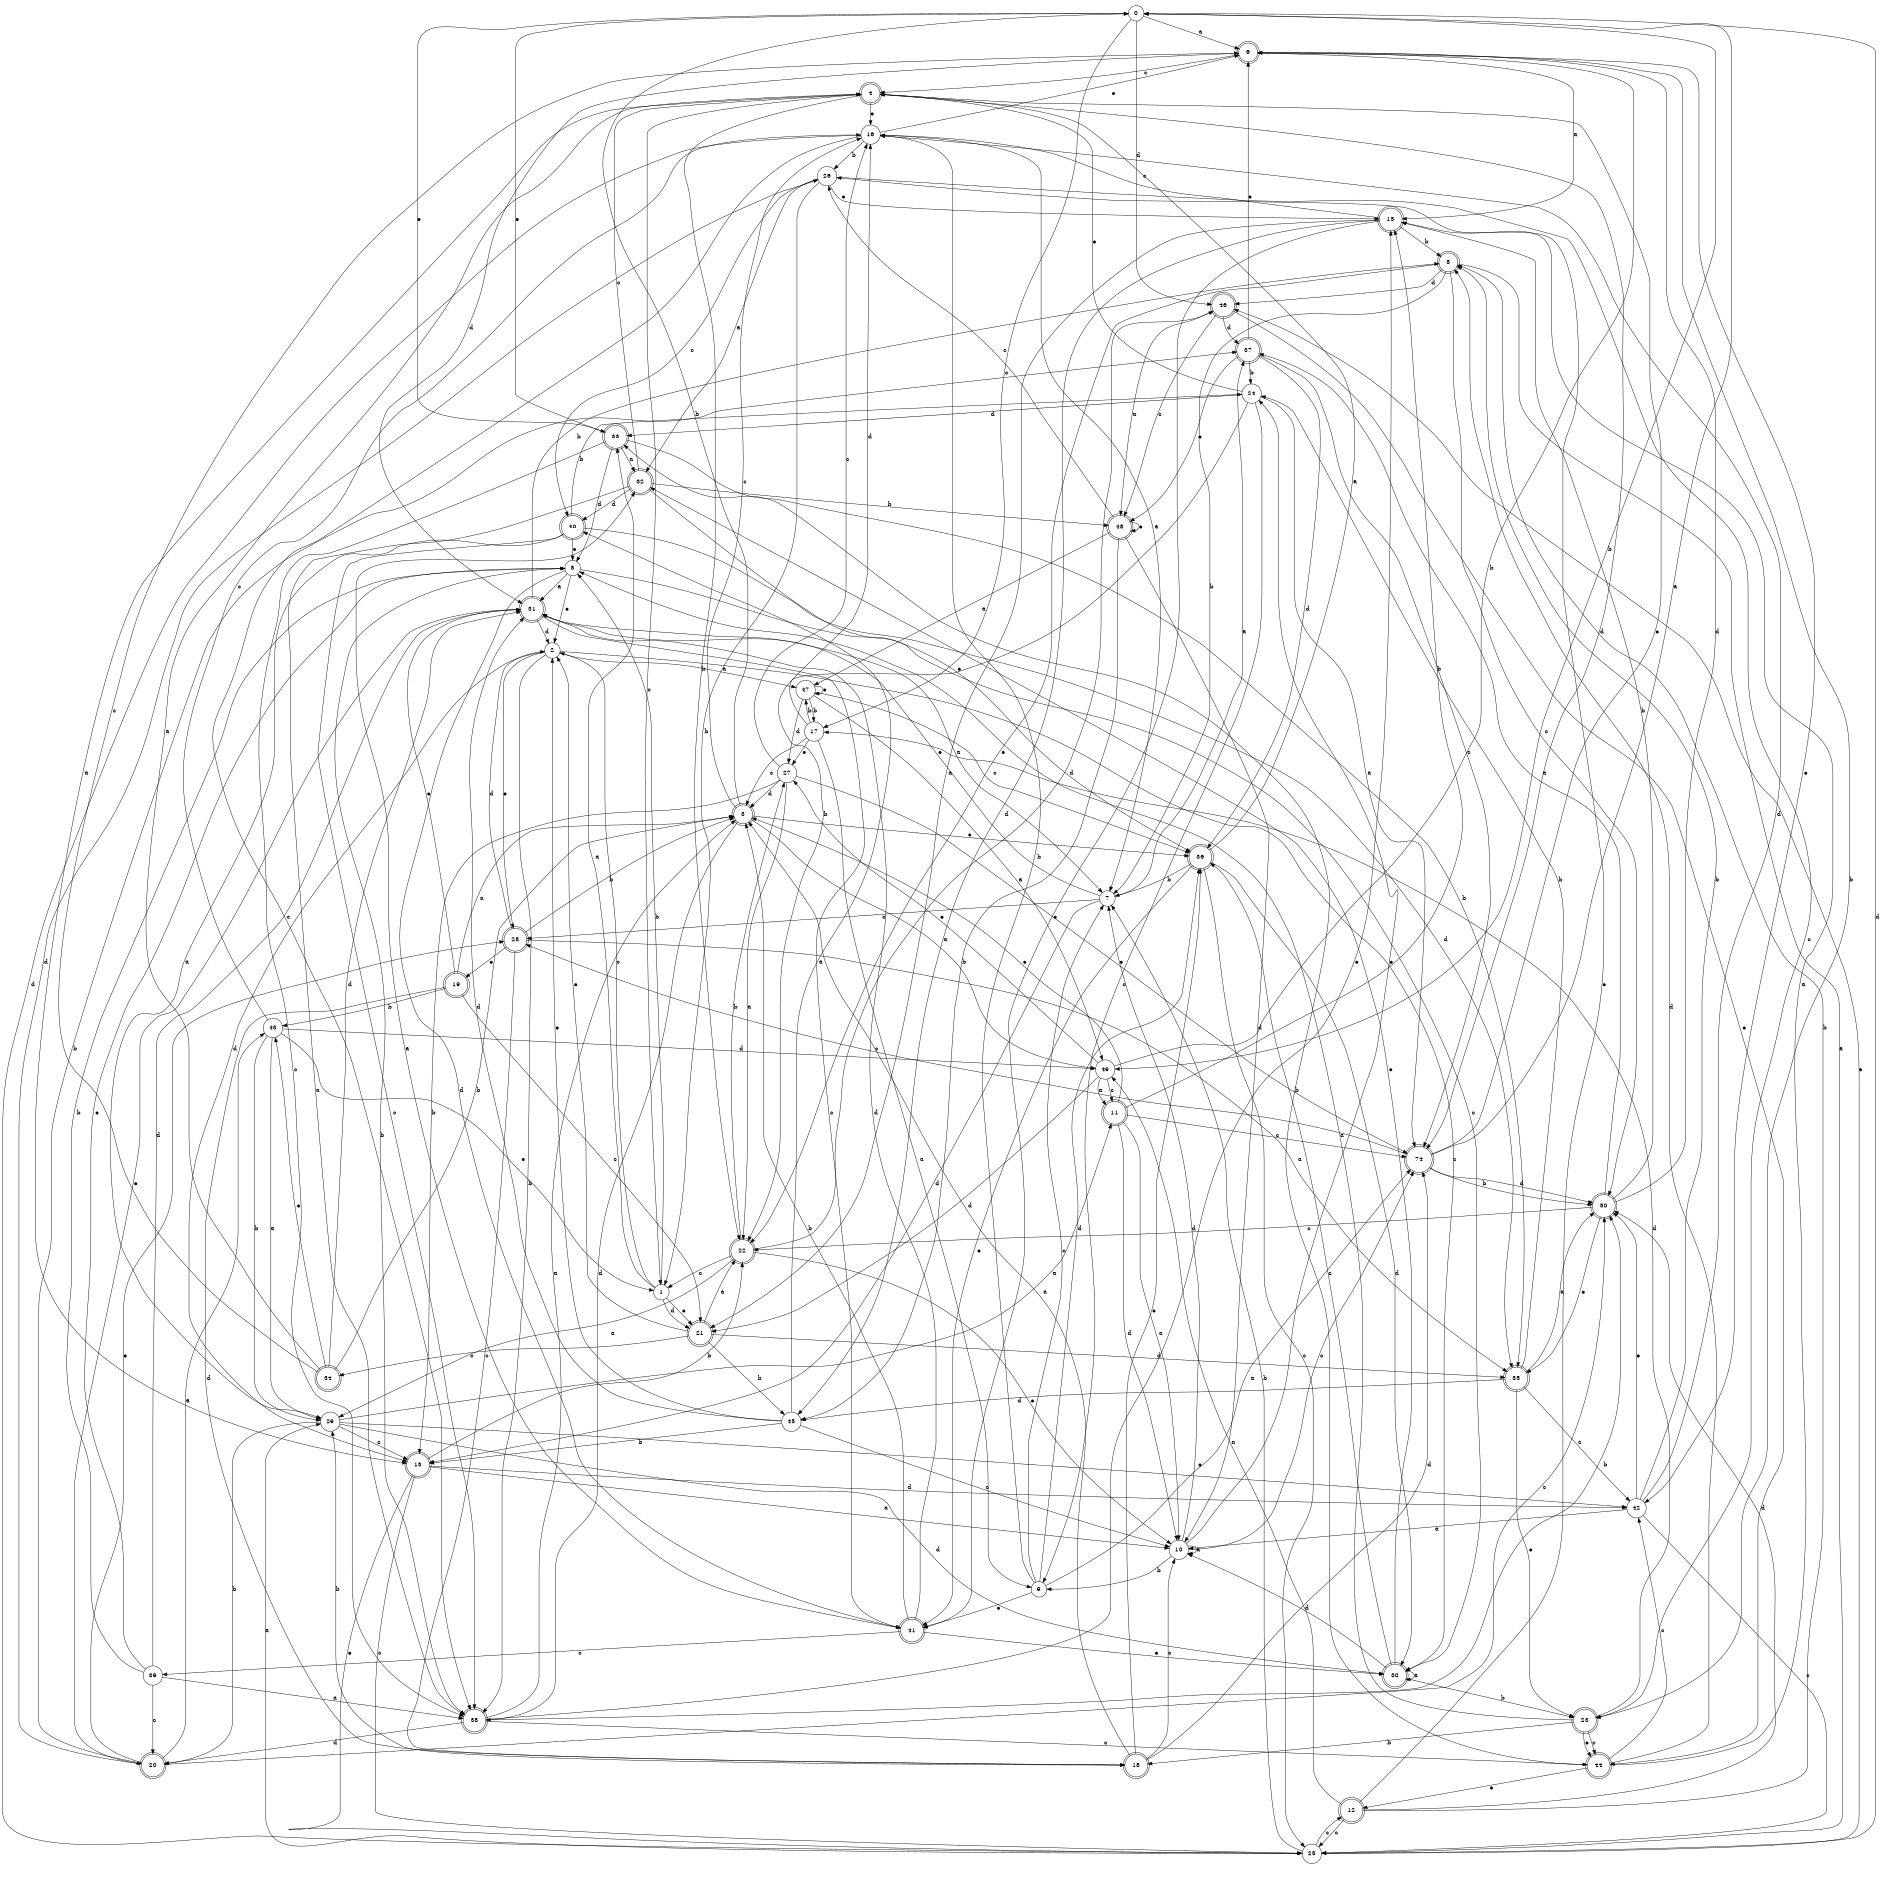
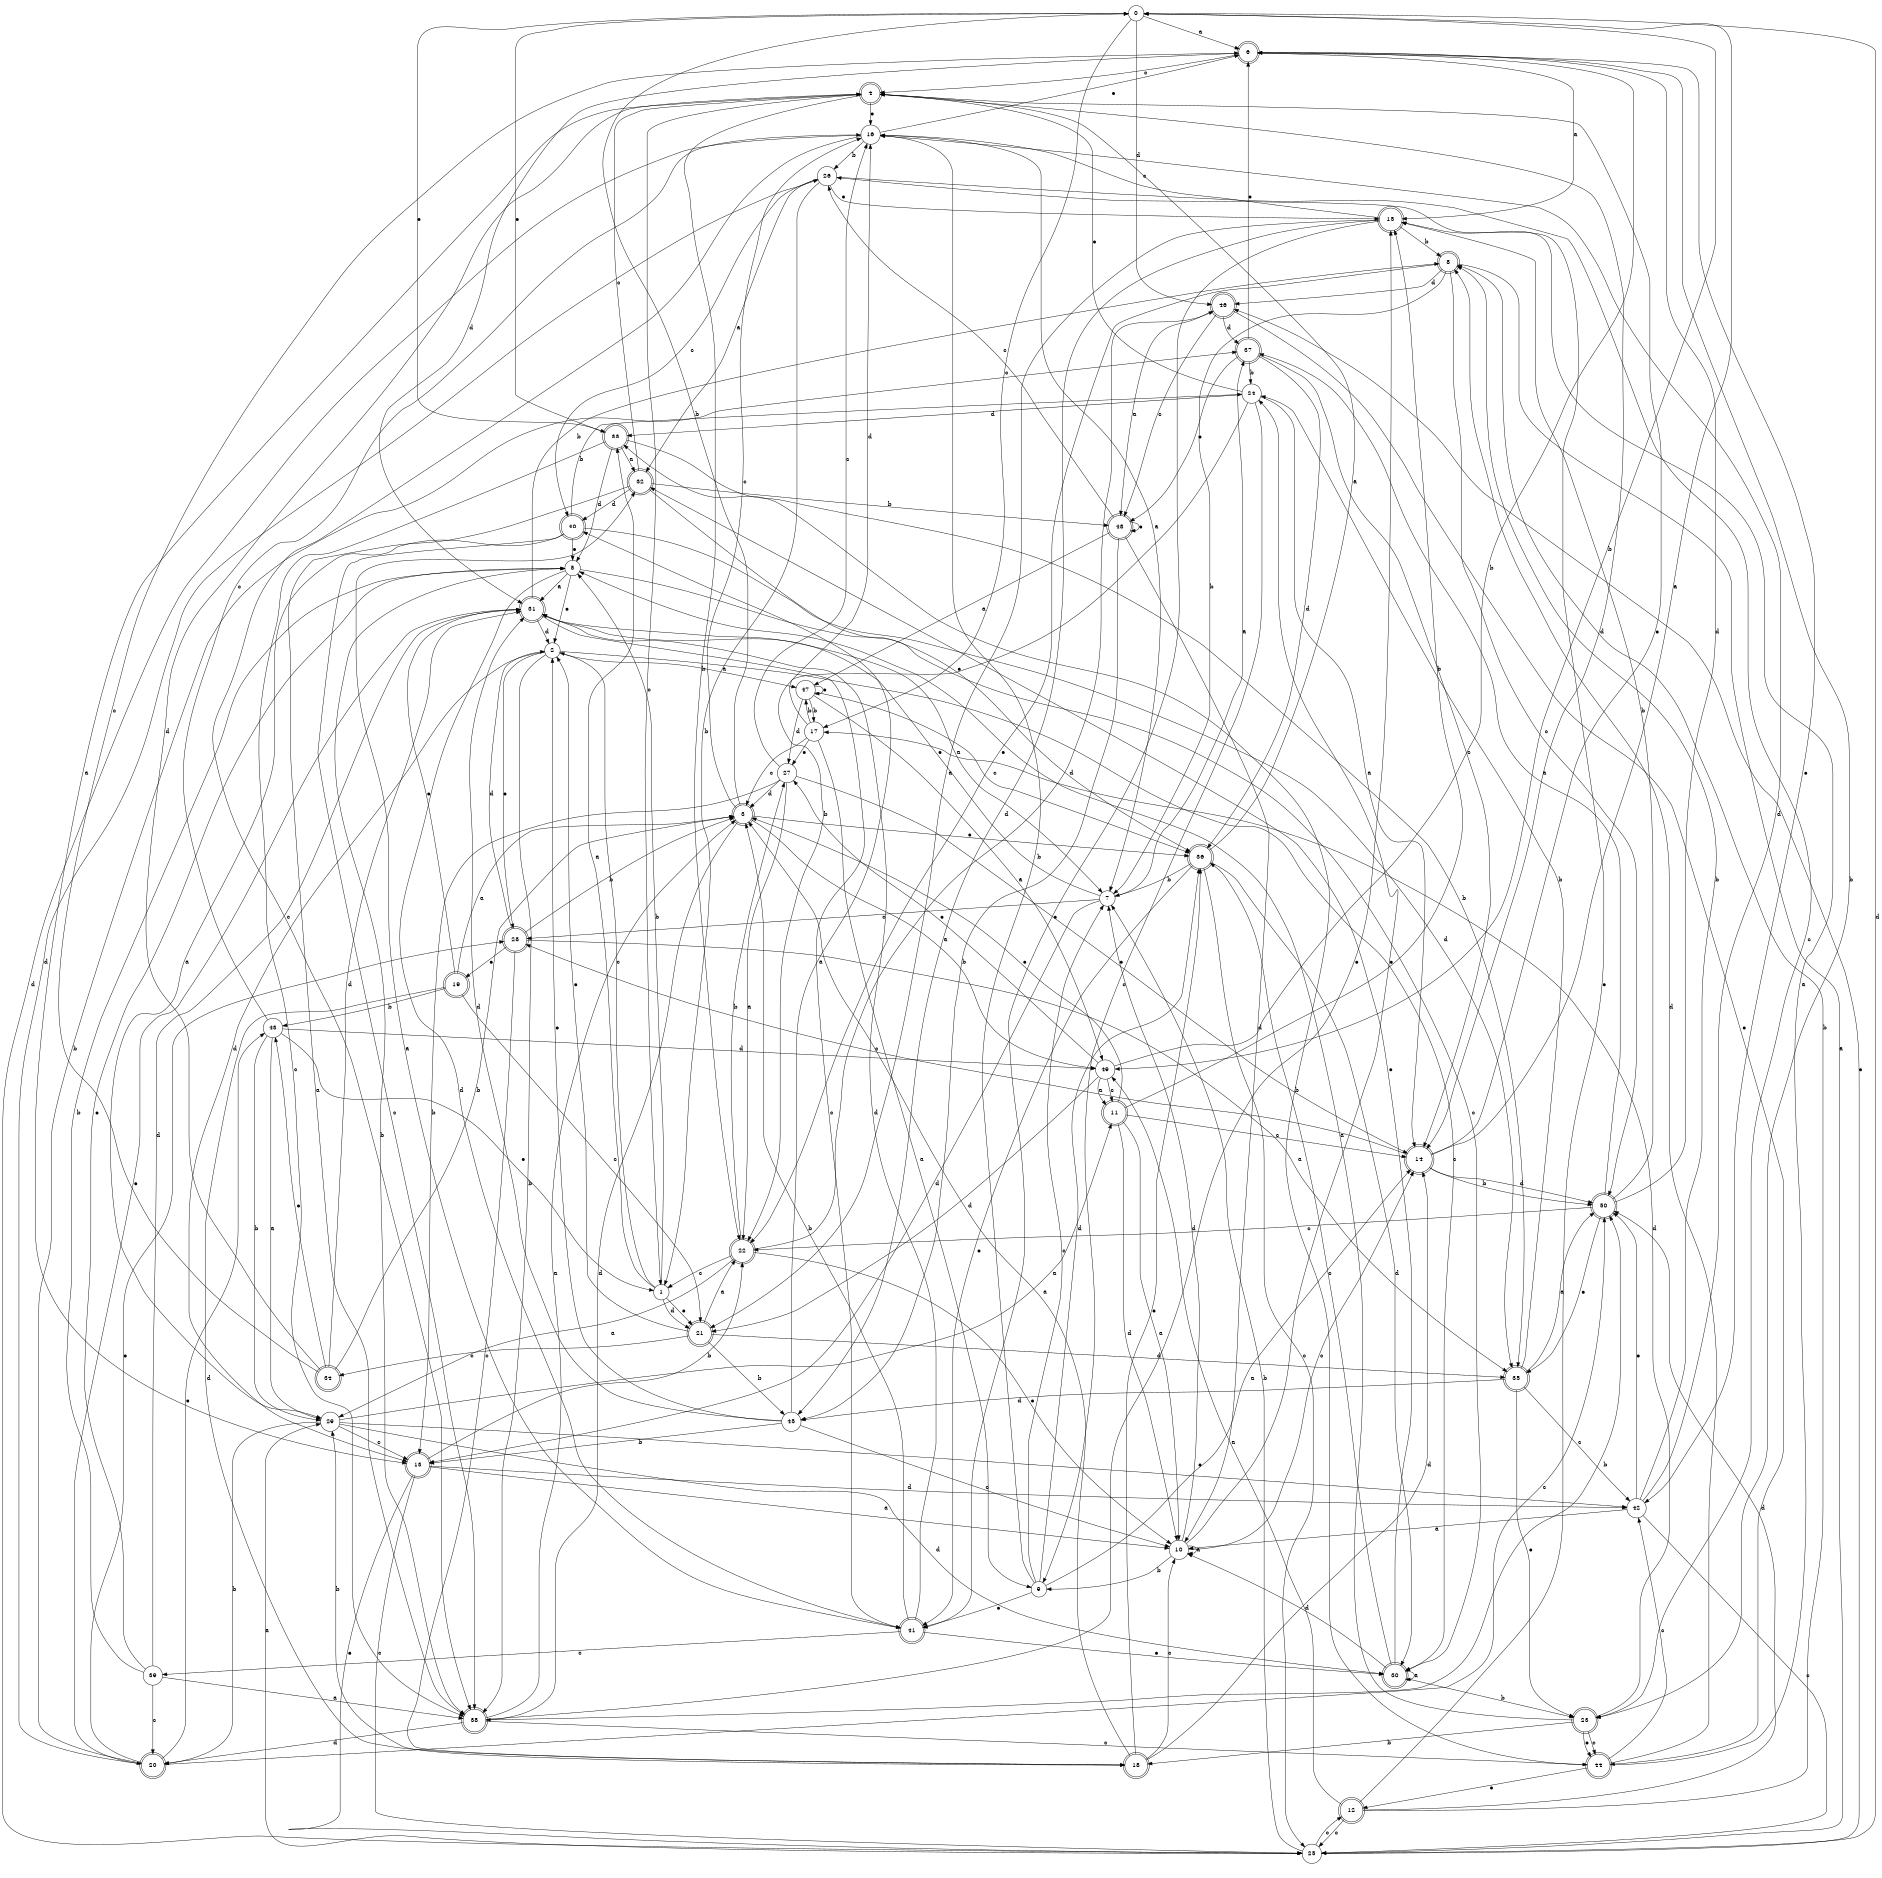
(168, 732) -> (168, 732)
(1419, 1159) -> (1419, 1159)
(188, 1401) -> (188, 1401)
